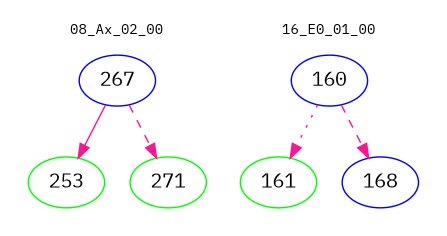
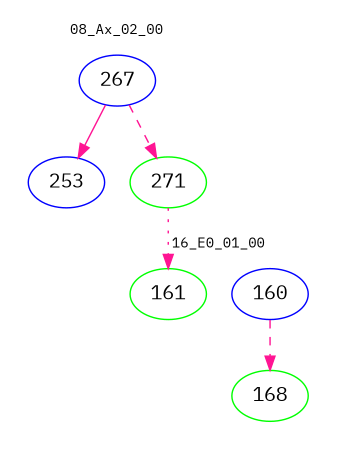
(307, 125) -> (168, 239)
(66, 182) -> (66, 182)
(380, 182) -> (270, 396)
